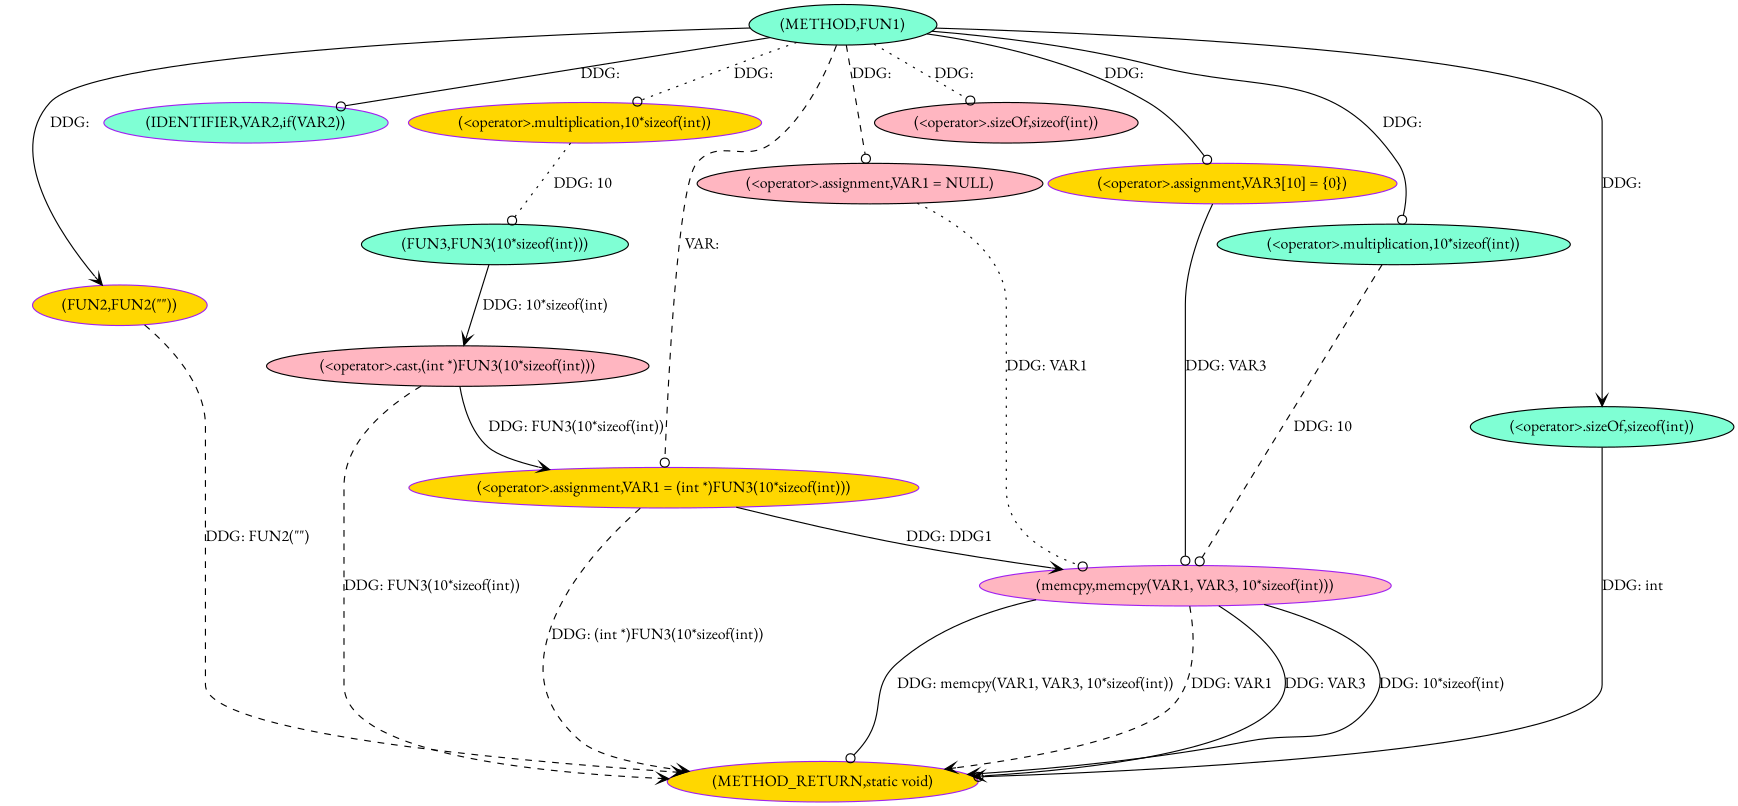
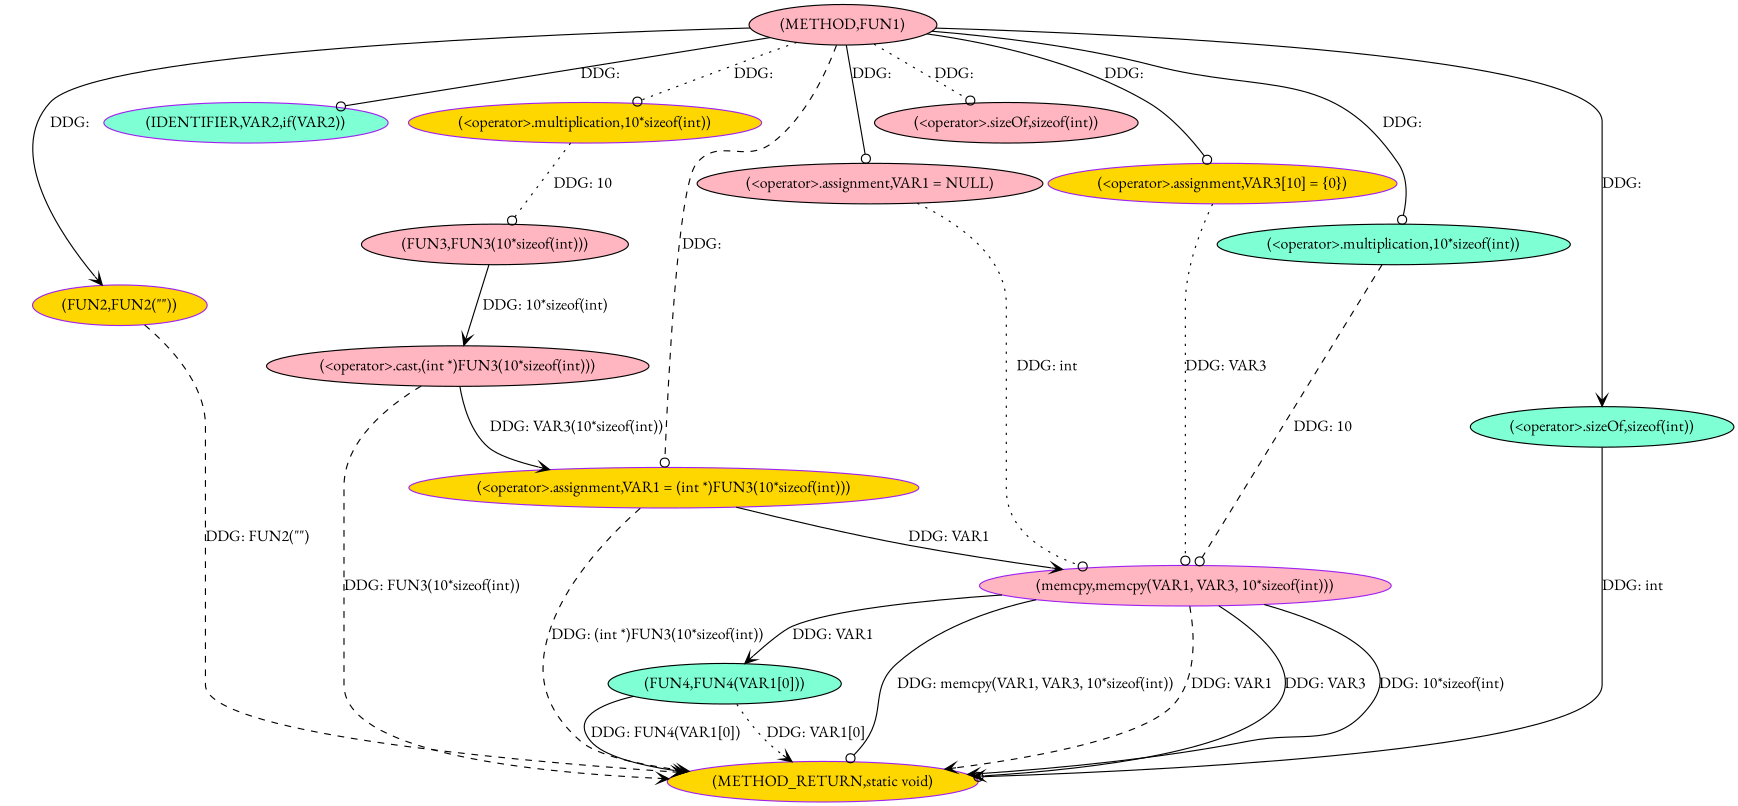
(843, 25) -> (843, 25)
(856, 100) -> (856, 100)
(495, 244) -> (495, 244)
(704, 244) -> (704, 244)
(1047, 366) -> (1047, 366)
(1185, 378) -> (1185, 378)
(577, 427) -> (577, 427)
(949, 537) -> (949, 537)
none -> (725, 684)
